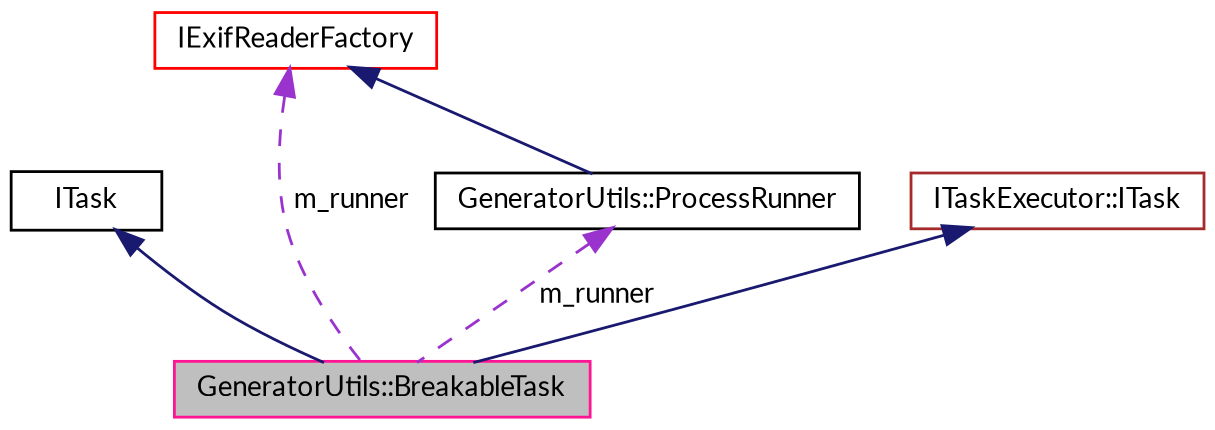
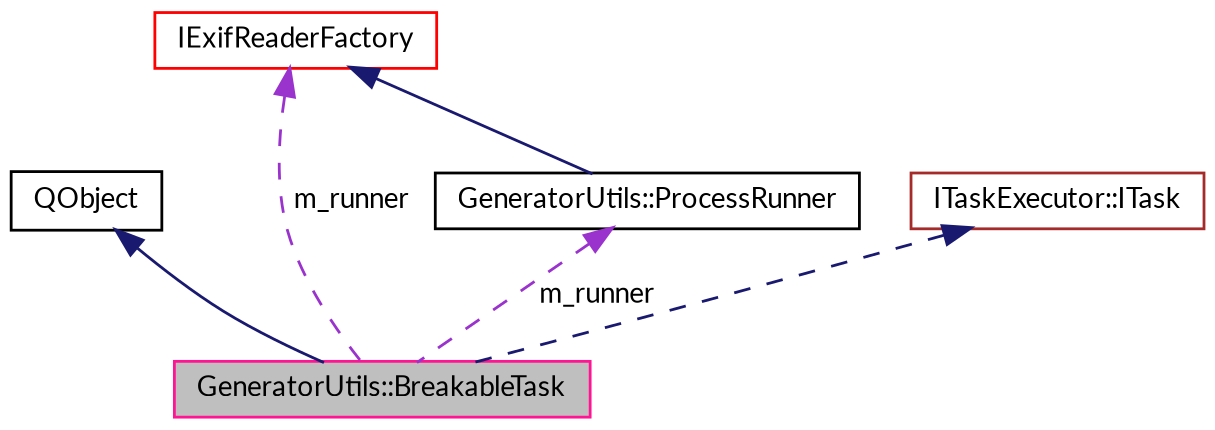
(86, 201) -> (86, 201)
(709, 300) -> (709, 300)
